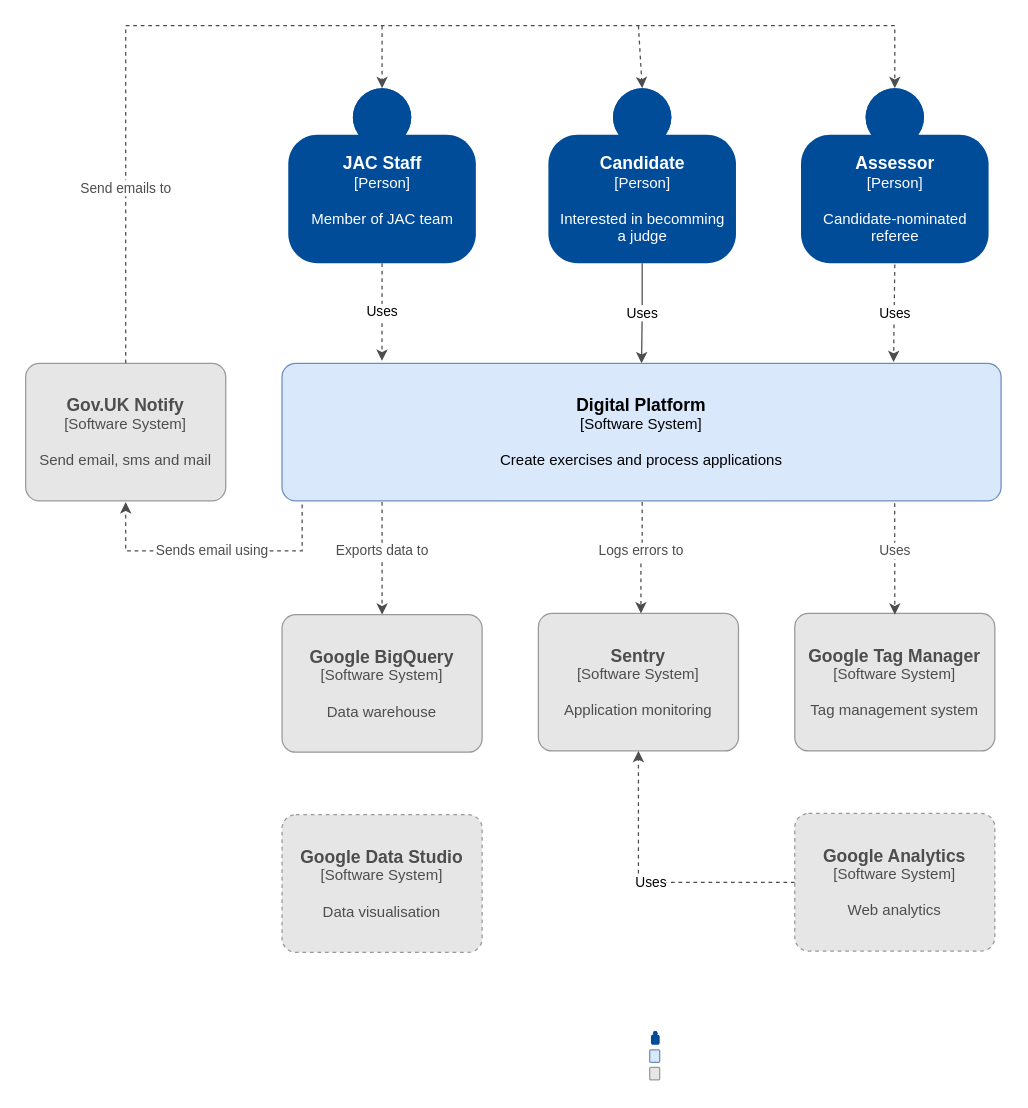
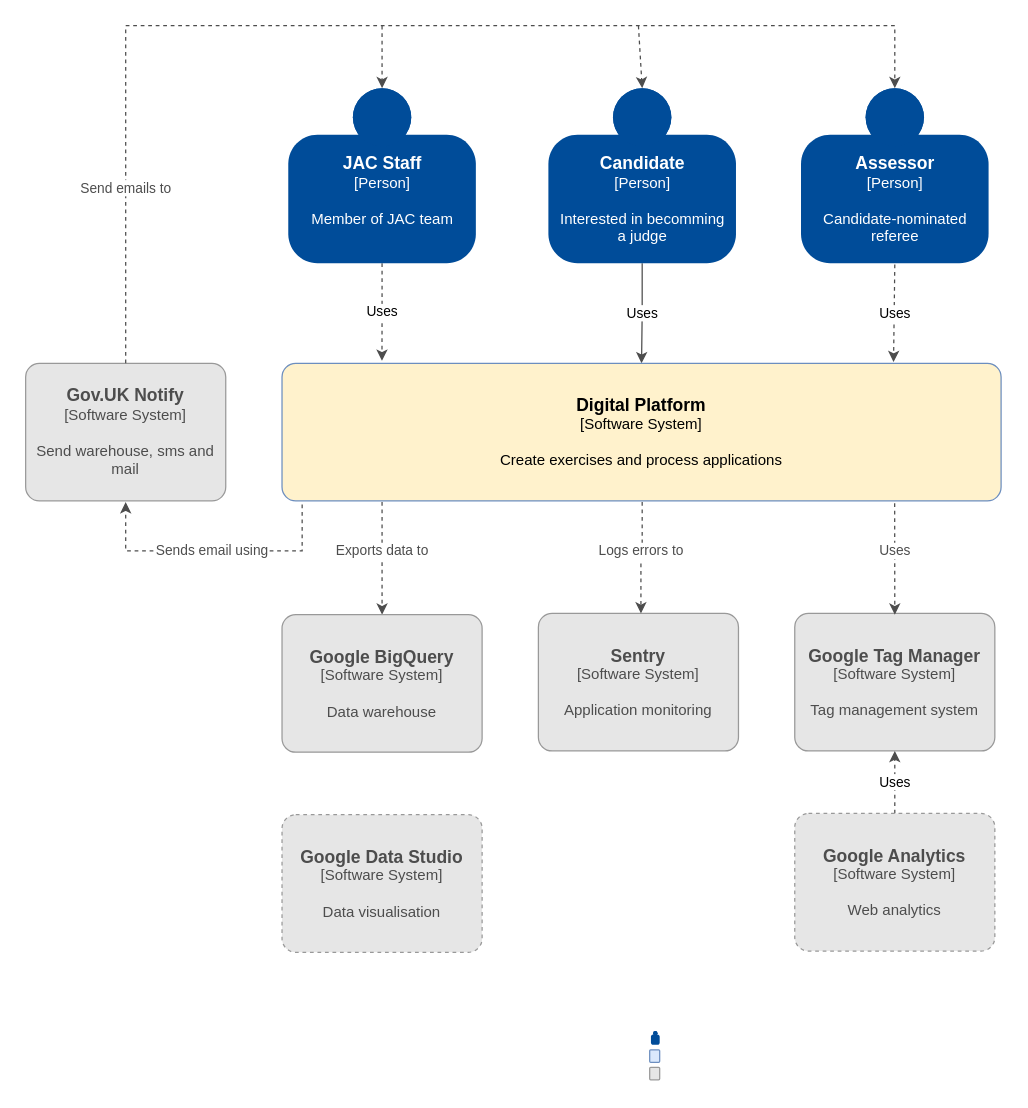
(126, 432) -> (126, 432)
(641, 432) -> (641, 432)
(655, 882) -> (894, 786)
